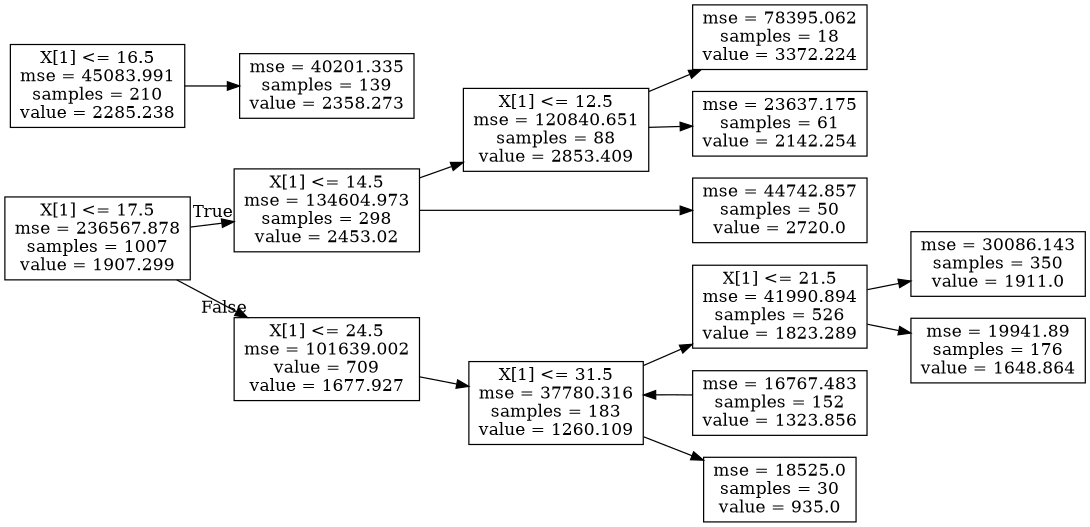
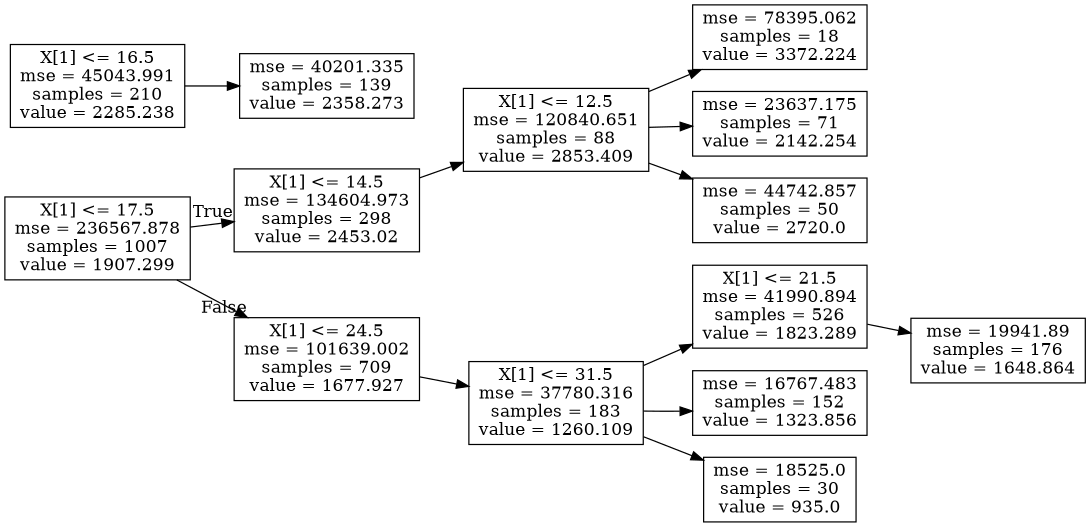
(98, 86) -> (98, 86)
(780, 124) -> (780, 124)
(550, 210) -> (665, 169)
(998, 264) -> none
(327, 359) -> (327, 359)
(674, 395) -> (662, 411)
